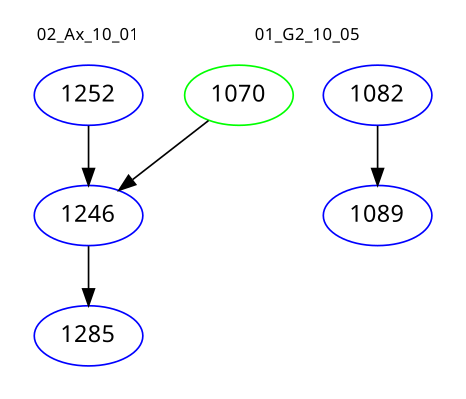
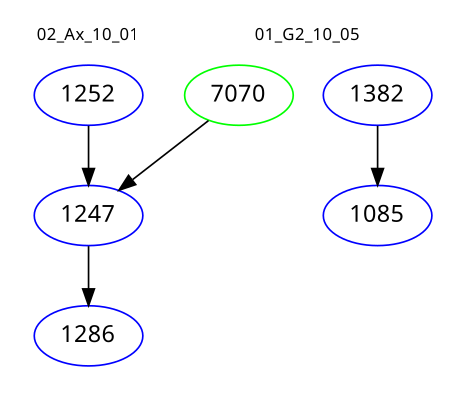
(239, 95) -> (239, 95)
(378, 95) -> (378, 95)
(89, 216) -> (89, 216)
(378, 216) -> (378, 216)
(89, 336) -> (89, 336)
